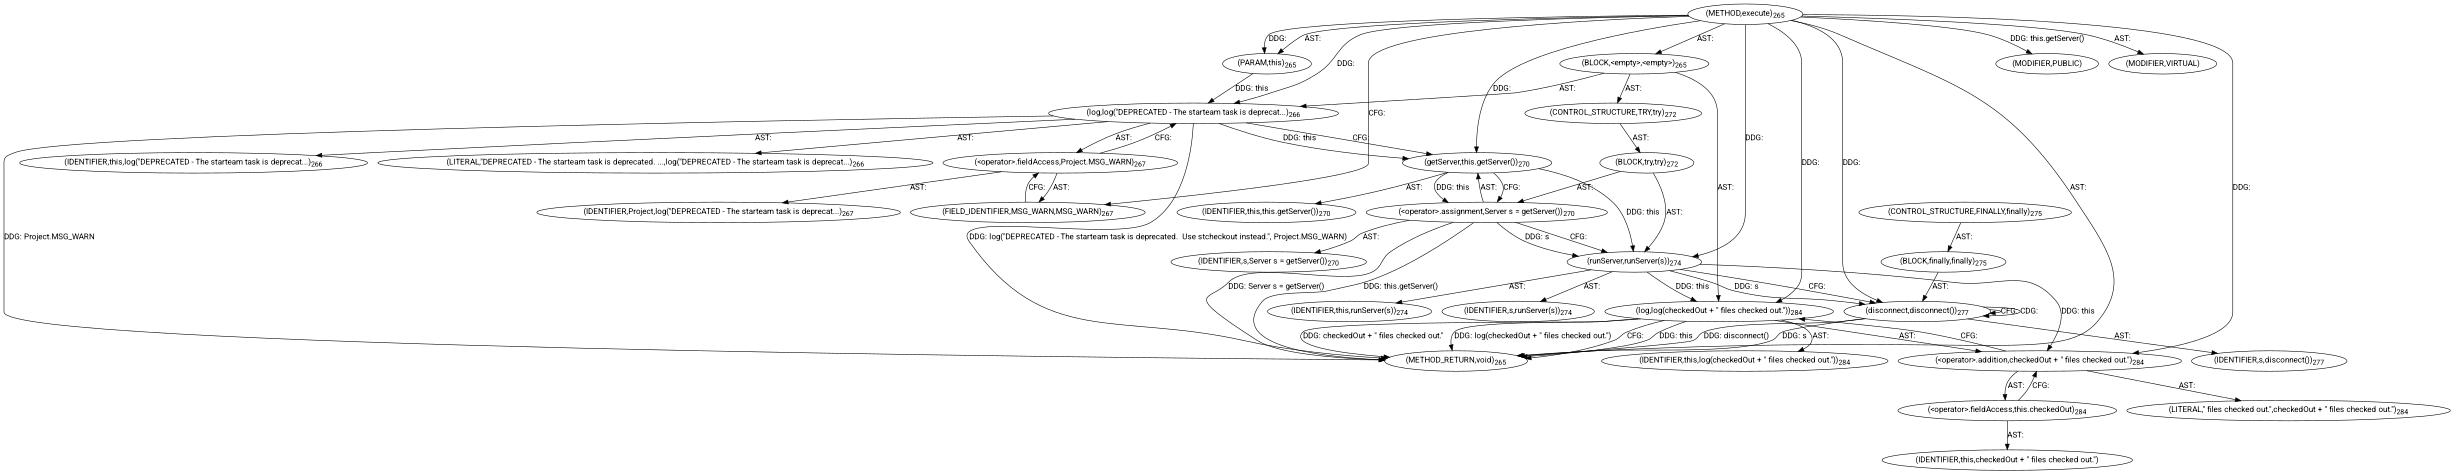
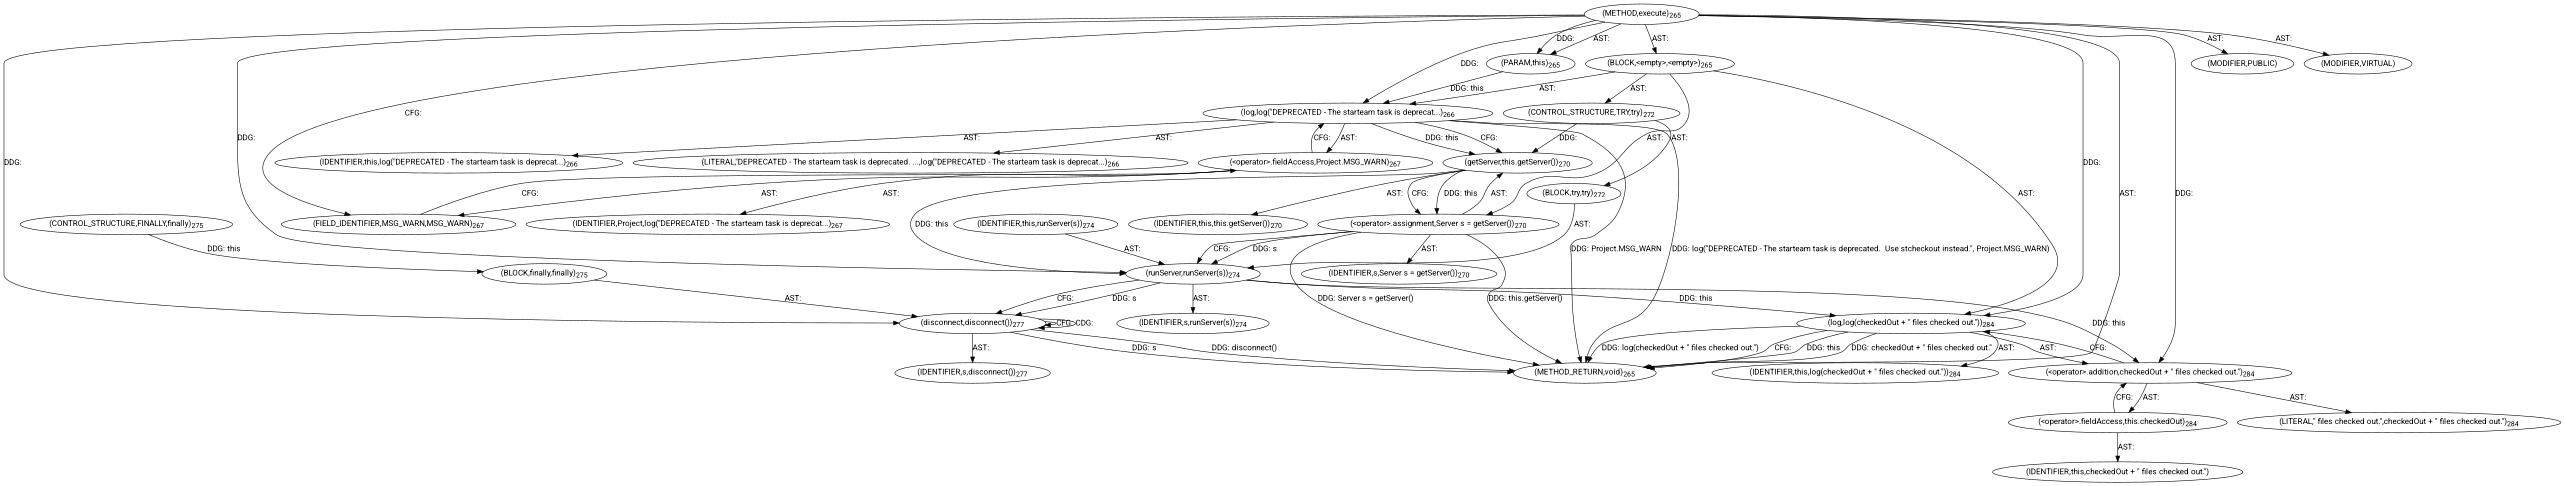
(2047, 39) -> (2217, 39)
(1561, 50) -> (1557, 137)
(1572, 186) -> (1619, 157)
(1966, 237) -> (224, 249)
(1496, 286) -> (1112, 248)
